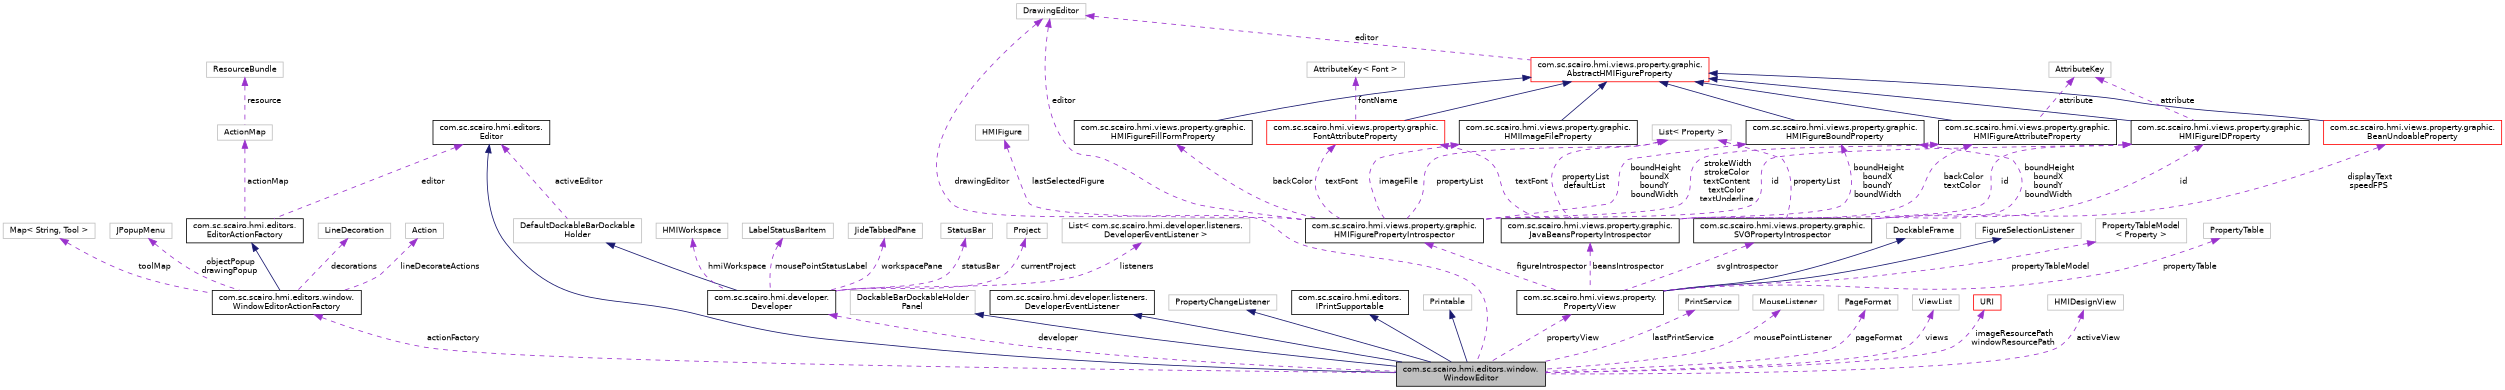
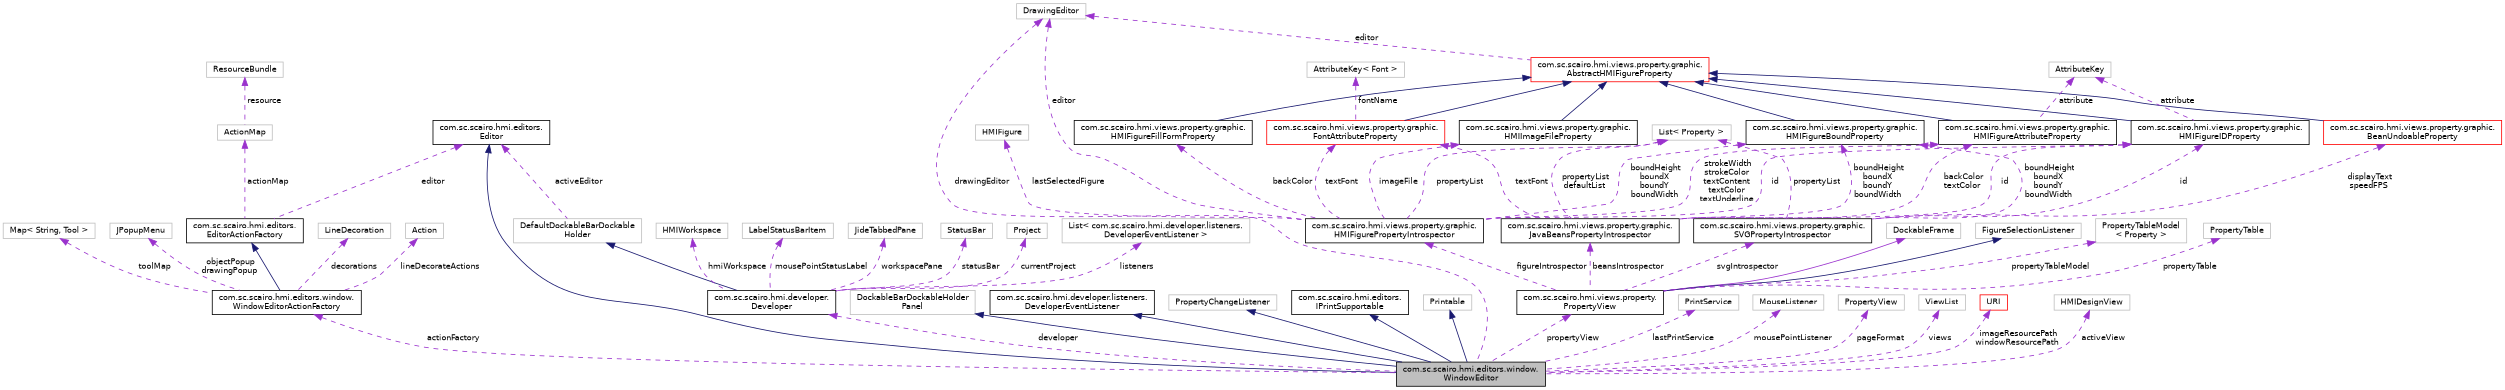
(1782, 275) -> (1782, 275)
(1868, 302) -> (1871, 302)
